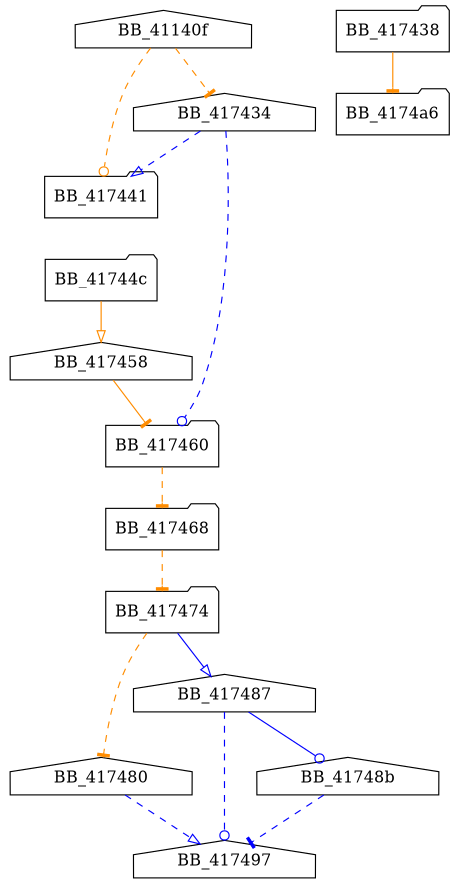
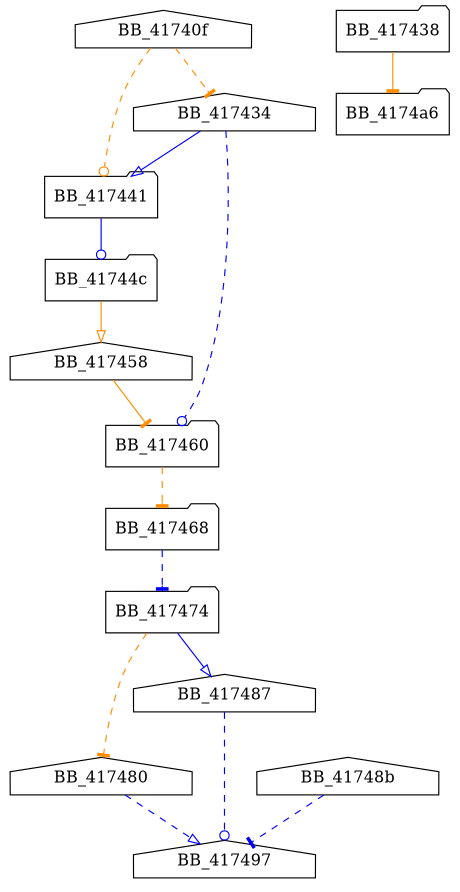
(163, 31) -> (163, 31)
(171, 150) -> (171, 150)
none -> (101, 234)
(162, 568) -> (162, 568)
(282, 734) -> none
